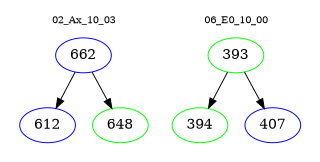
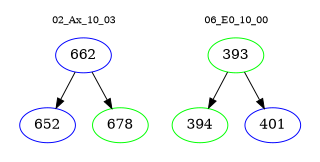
(48, 125) -> (48, 125)
(120, 125) -> (120, 125)
(273, 125) -> (273, 125)
